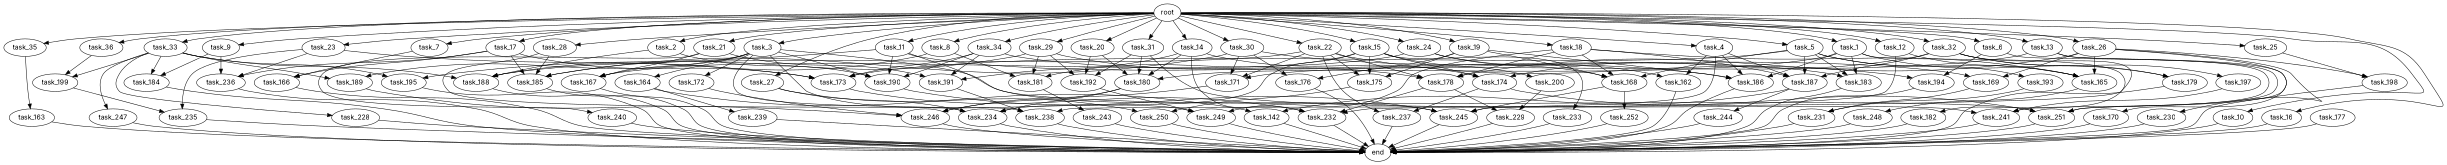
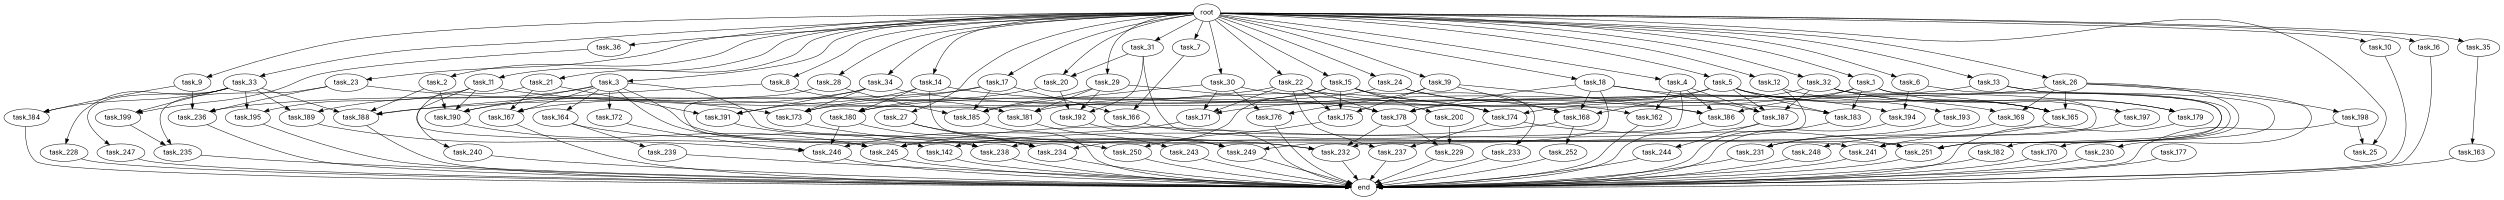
(1141, 63) -> (1102, 64)
(2322, 64) -> (2360, 133)
